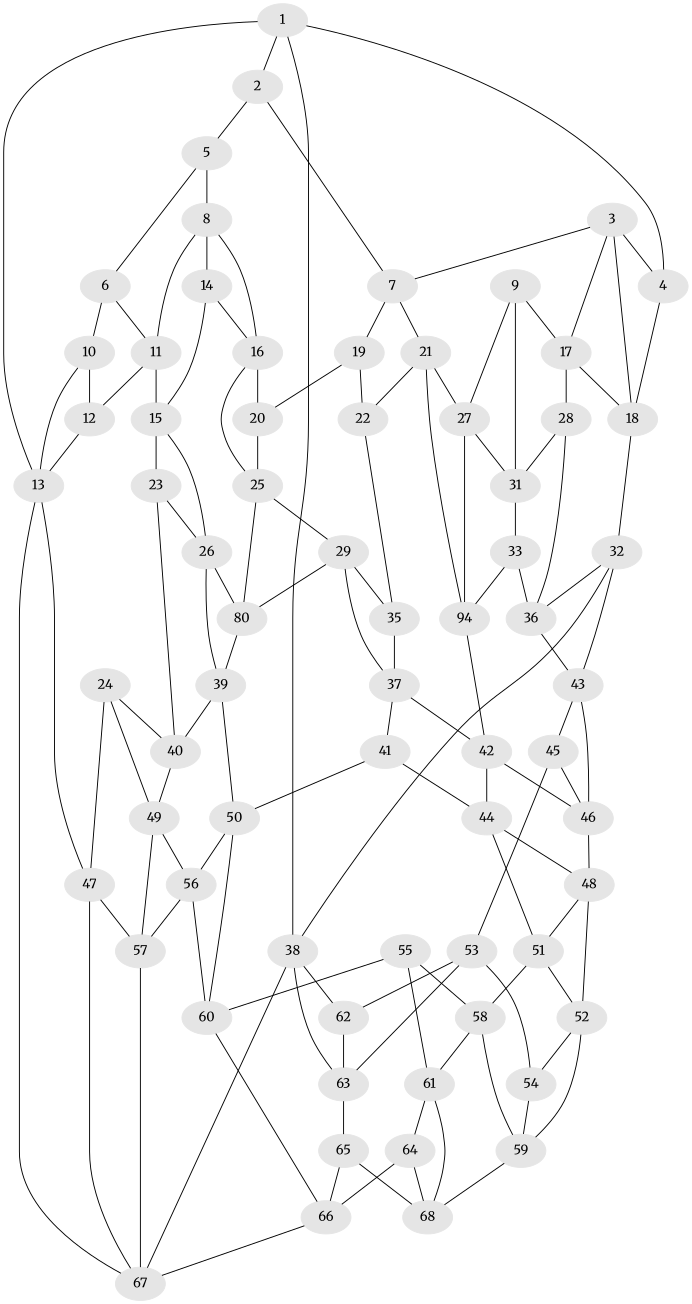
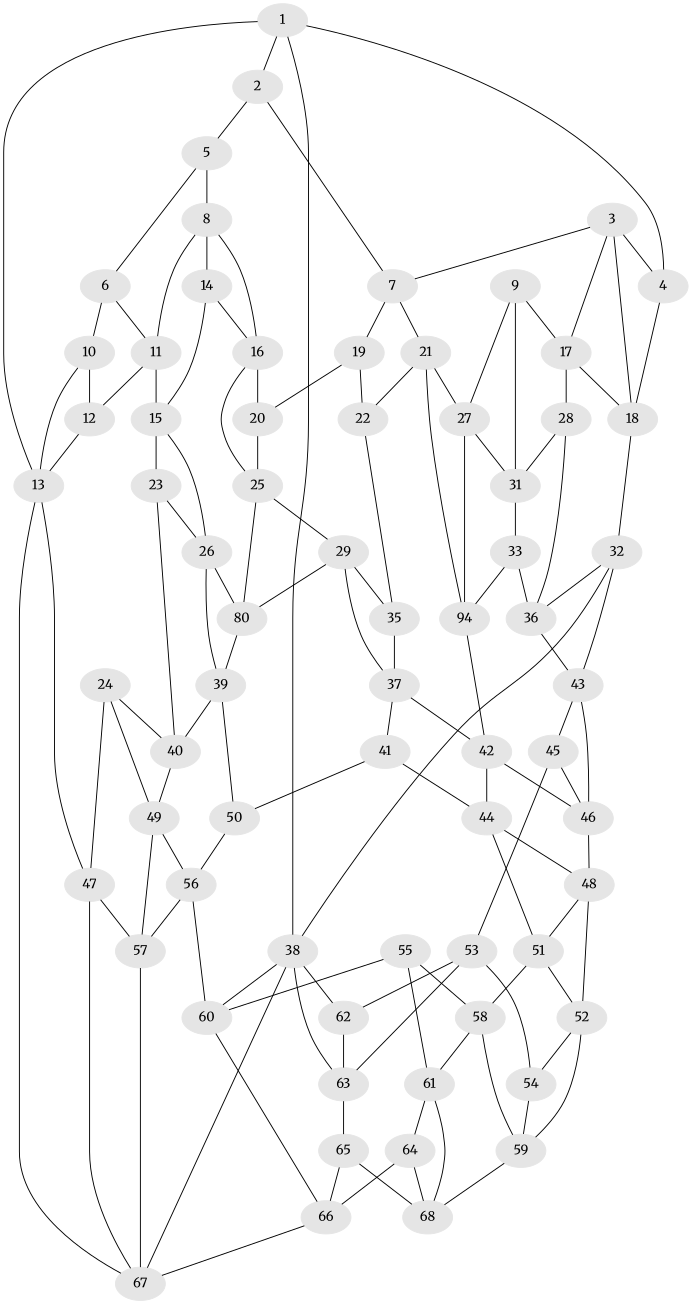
(222, 918) -> (250, 985)
